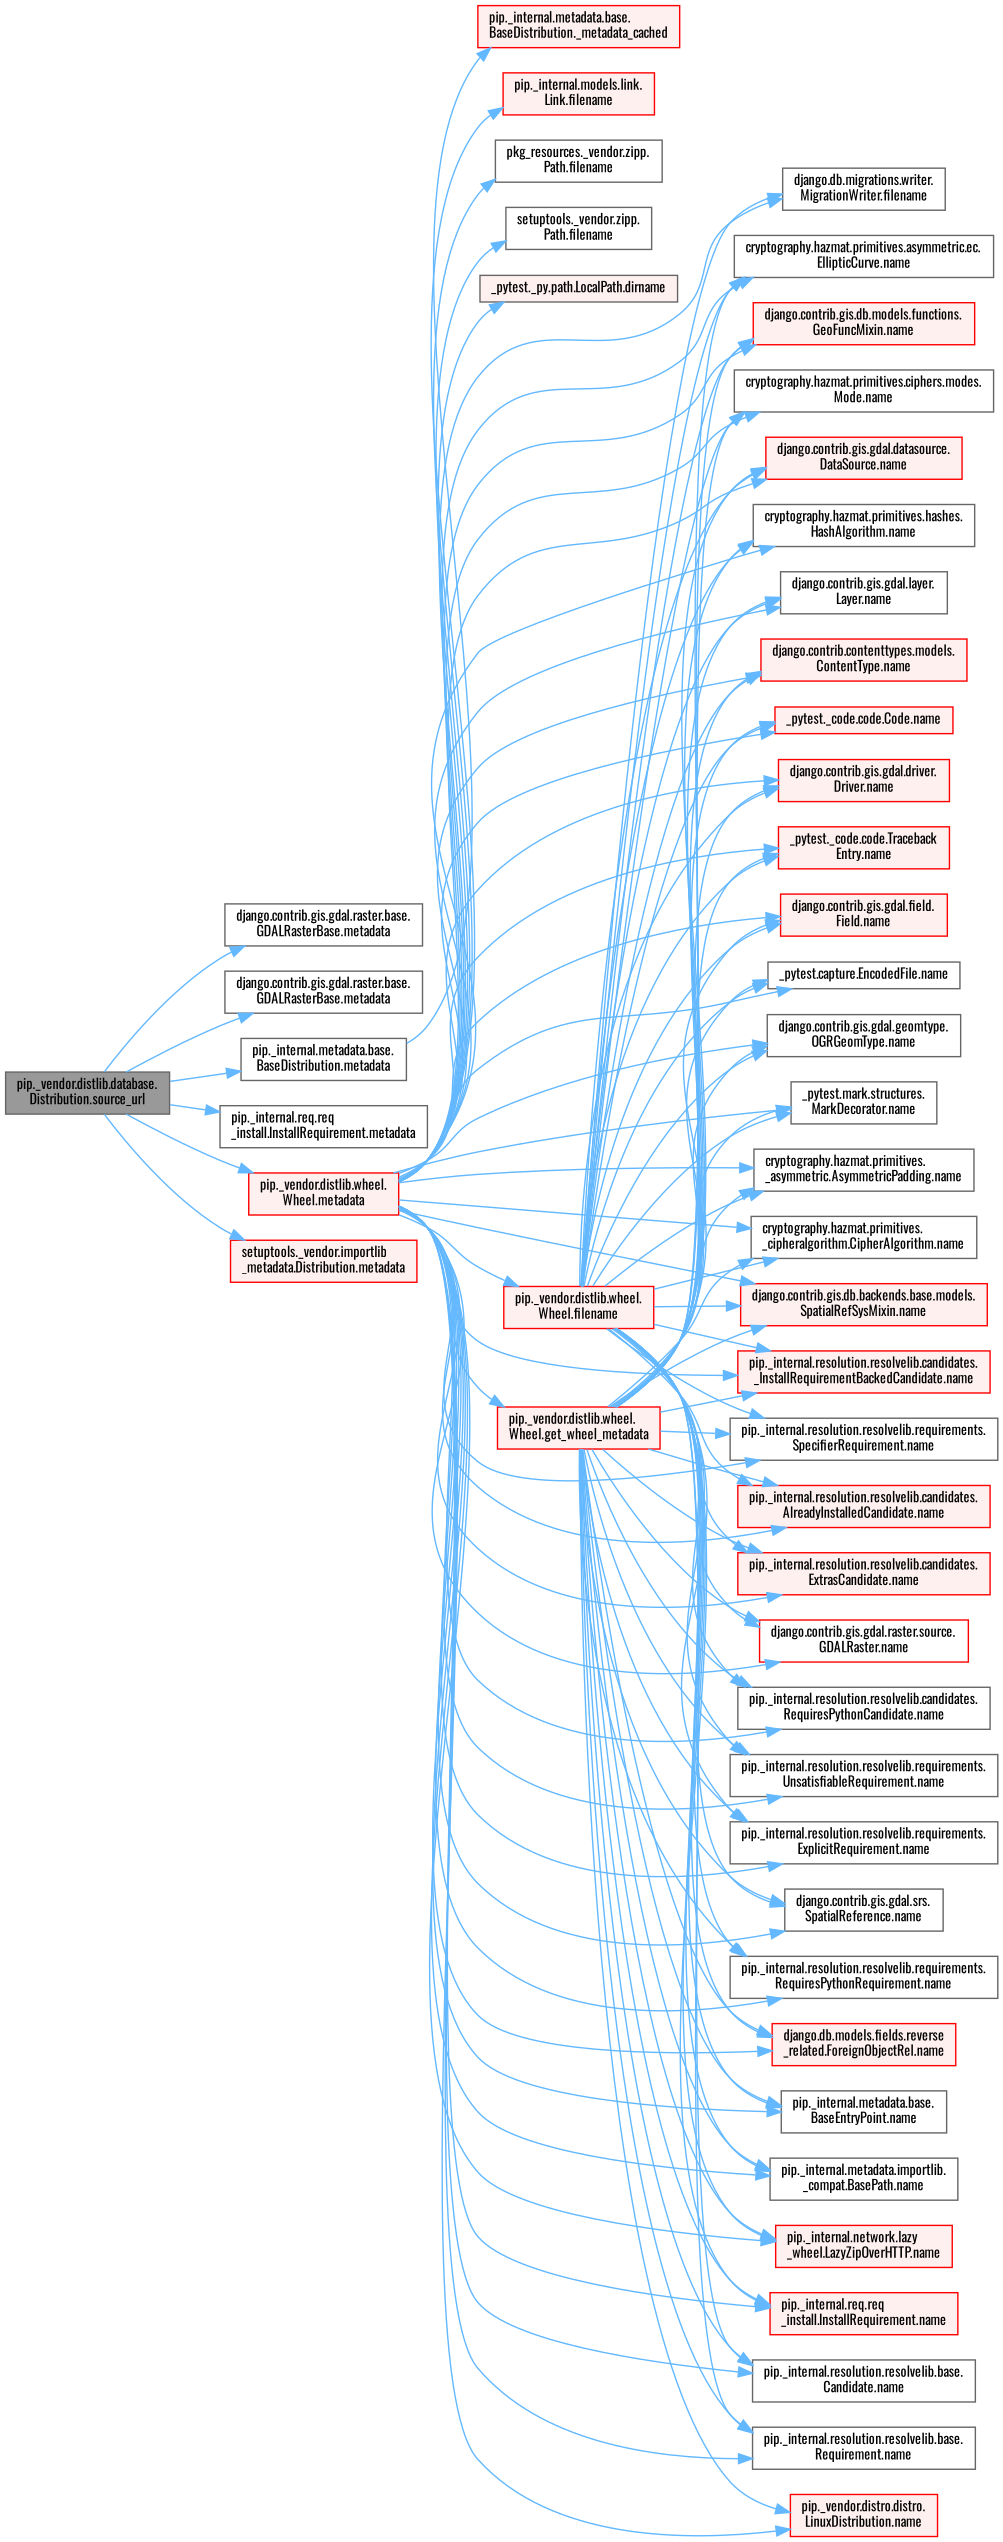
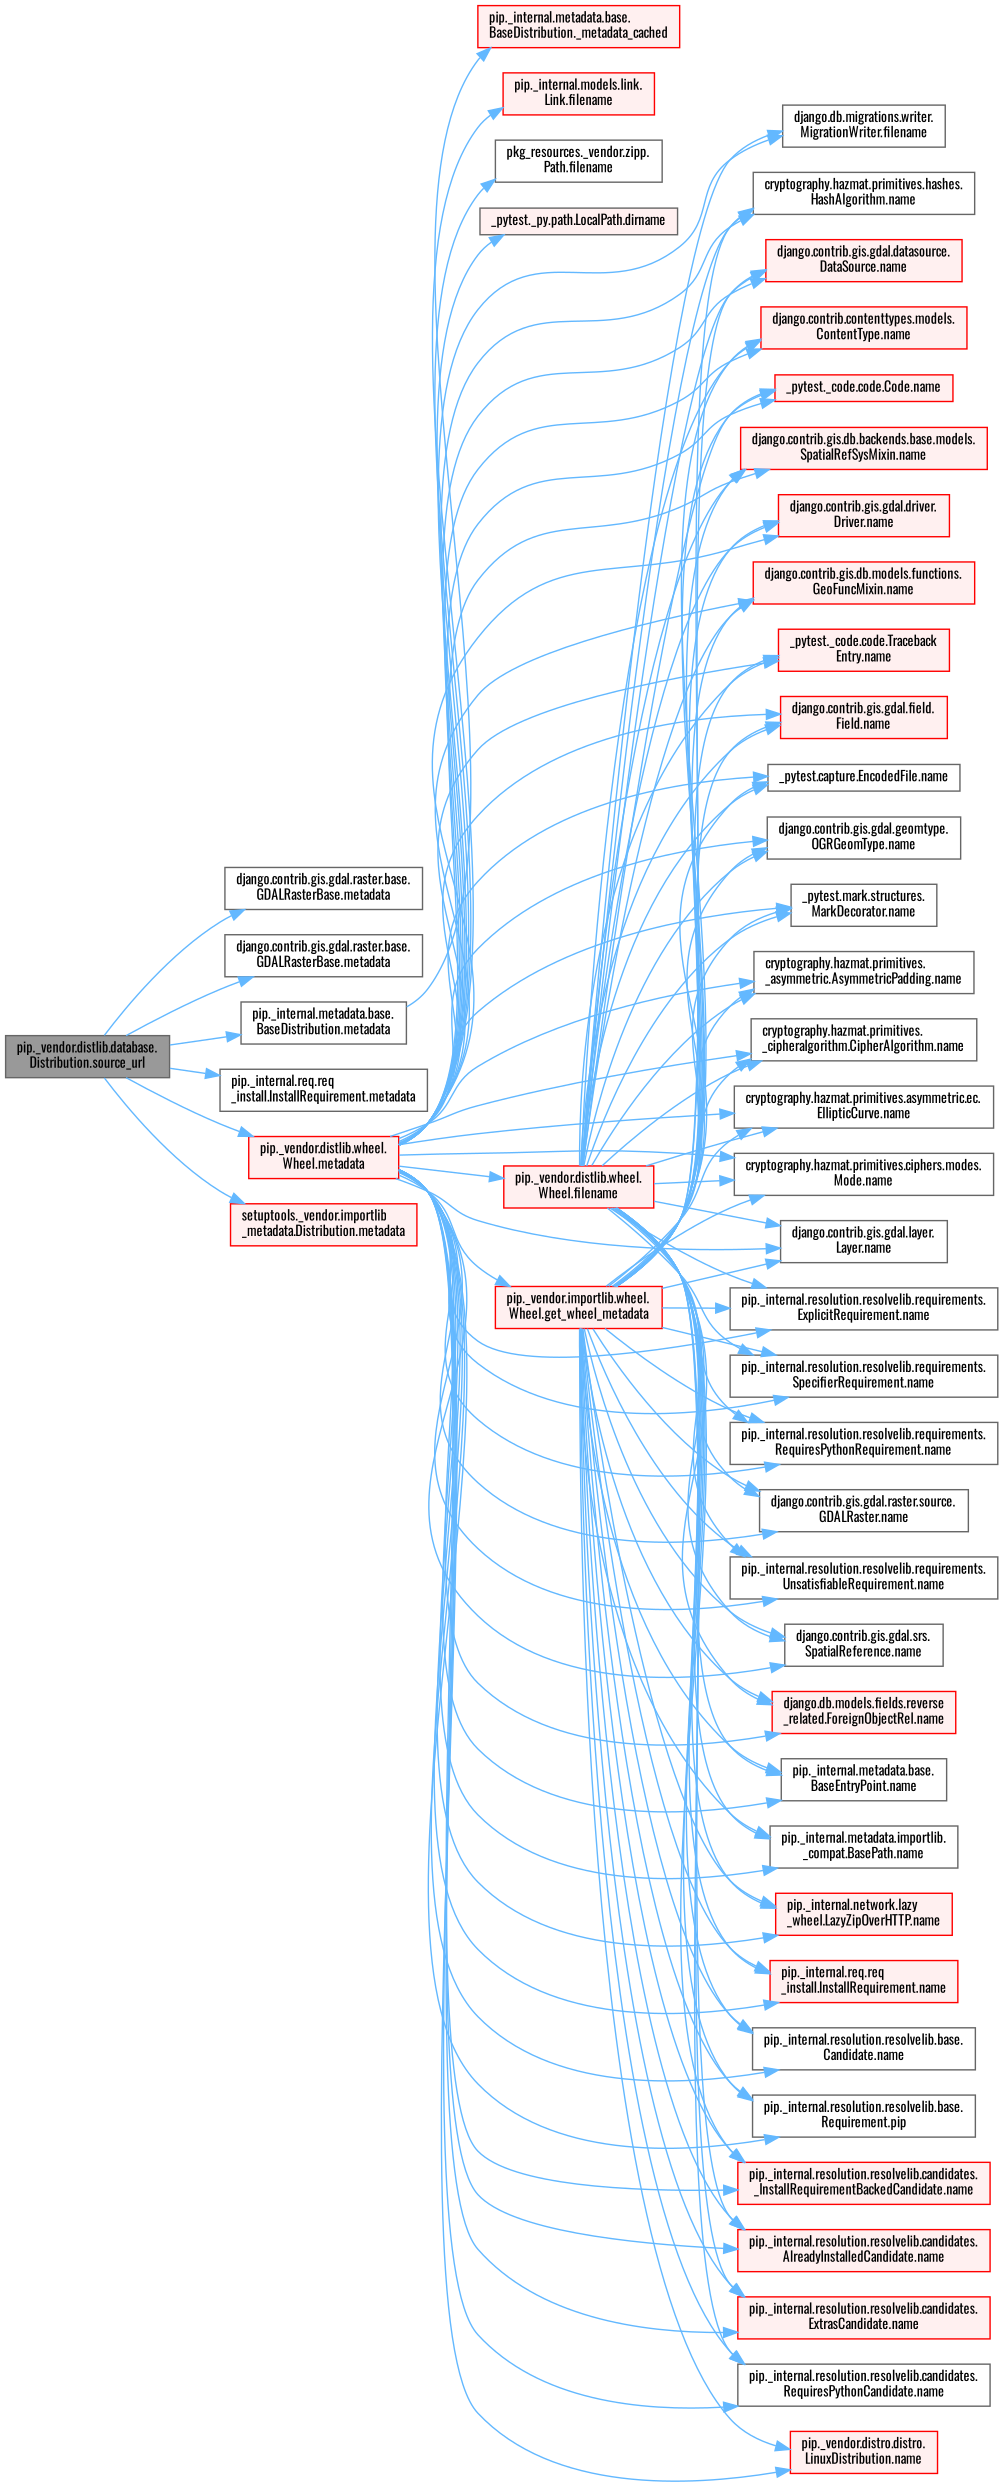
(579, 228) -> none
(579, 1428) -> (579, 1308)
(864, 1641) -> (864, 1511)
(864, 2448) -> (864, 2116)
